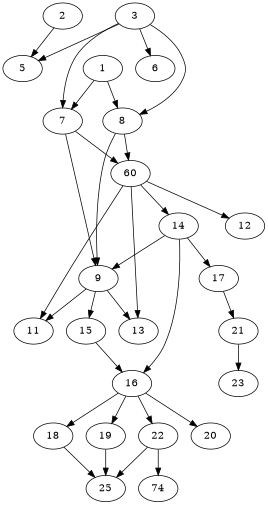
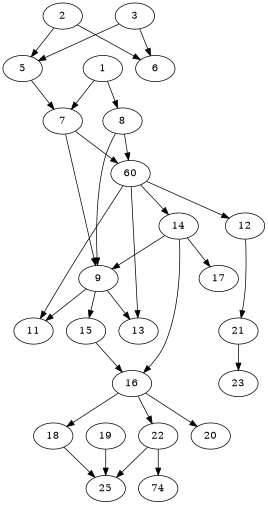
none -> (106, 40)
(78, 53) -> (40, 92)
(185, 70) -> none
(227, 301) -> (246, 275)
(121, 407) -> none
